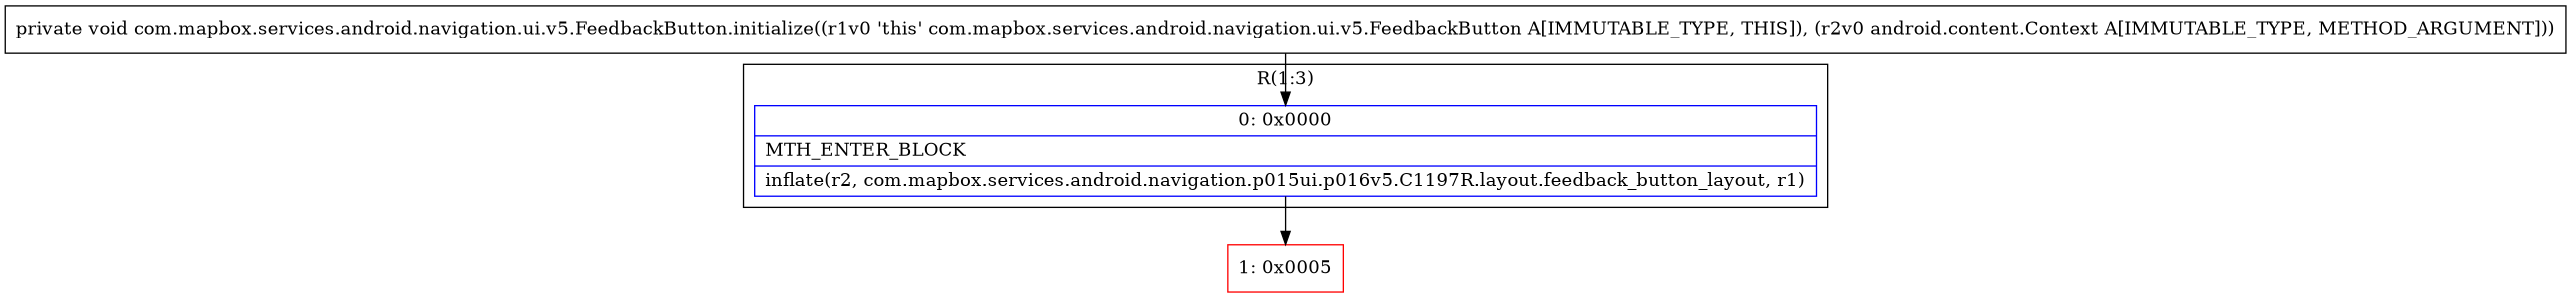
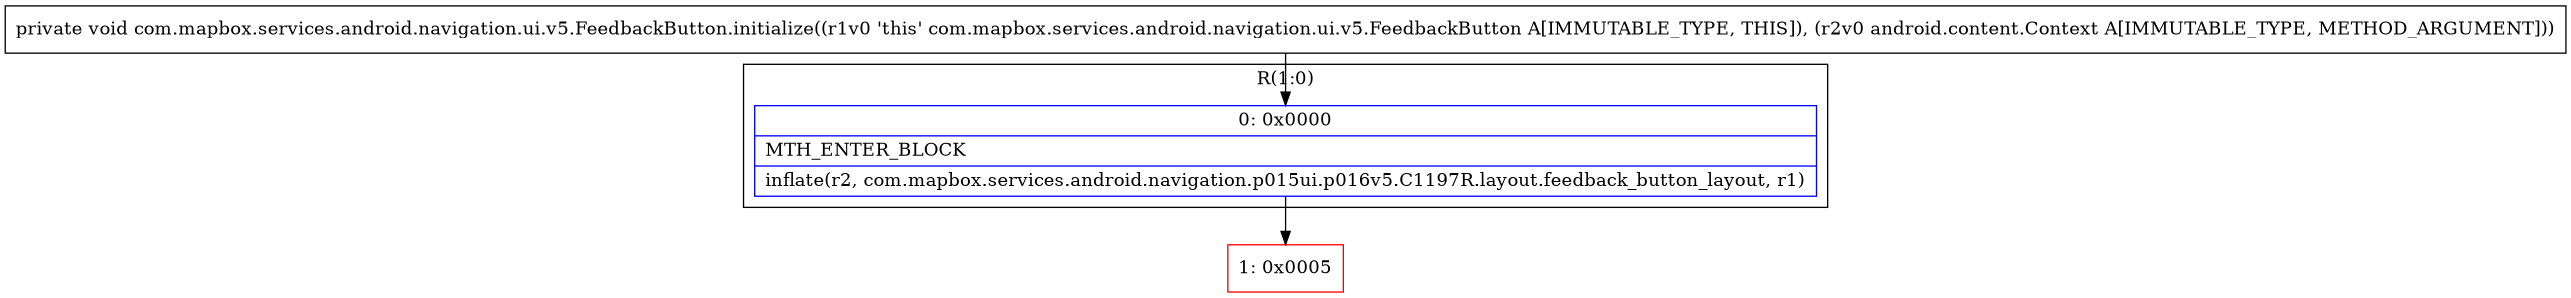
(1286, 79) -> (1286, 79)
